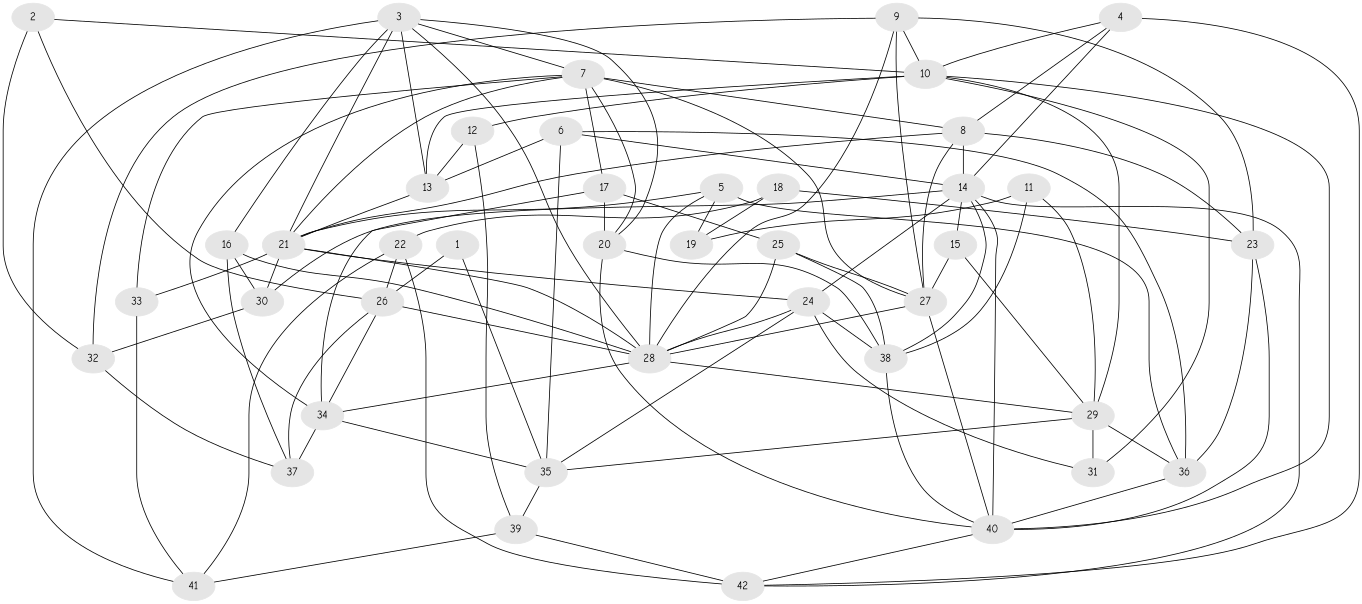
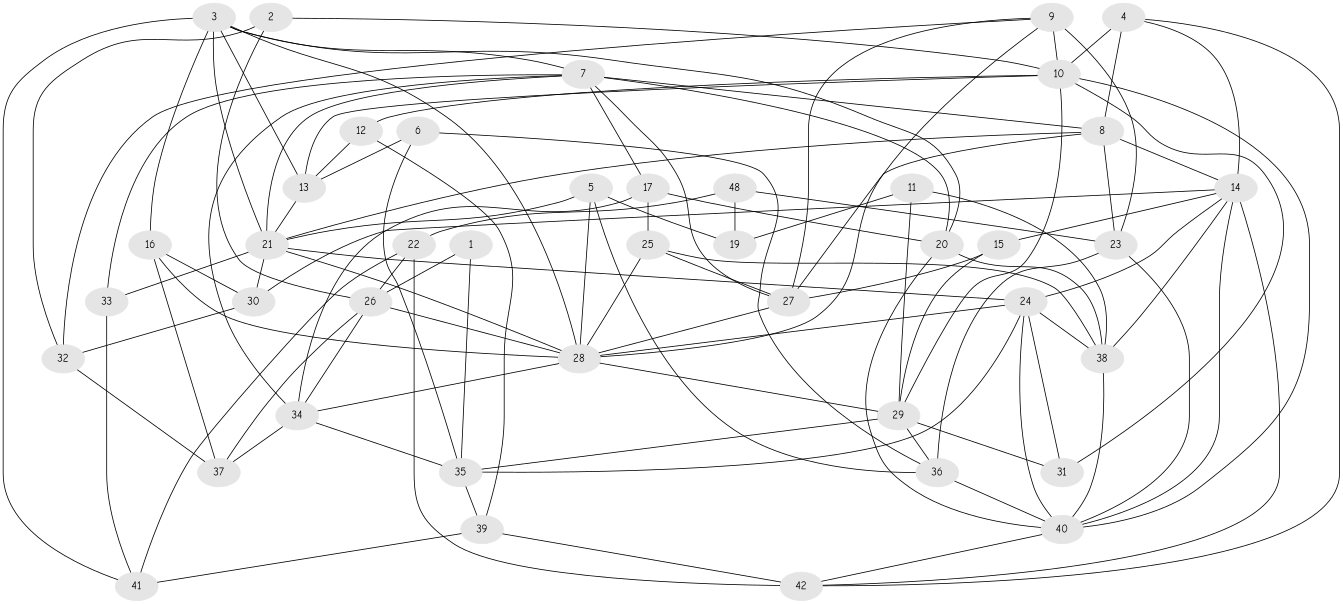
(762, 160) -> none
(778, 188) -> (735, 188)
(959, 416) -> (1021, 420)
